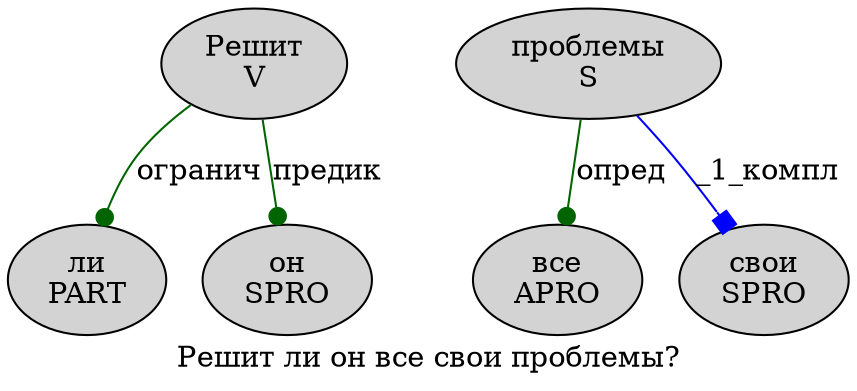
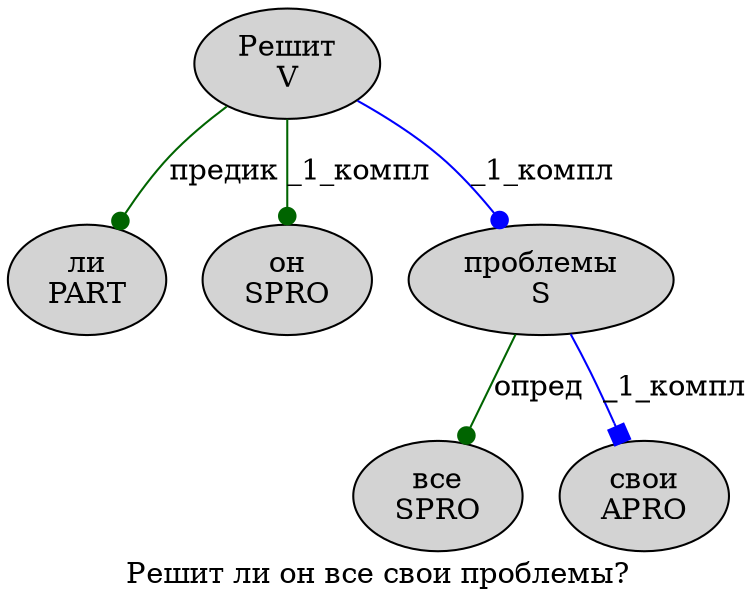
none -> (432, 150)
(200, 172) -> (224, 172)
(327, 172) -> (359, 172)
(558, 280) -> (438, 496)
(764, 280) -> (644, 496)
